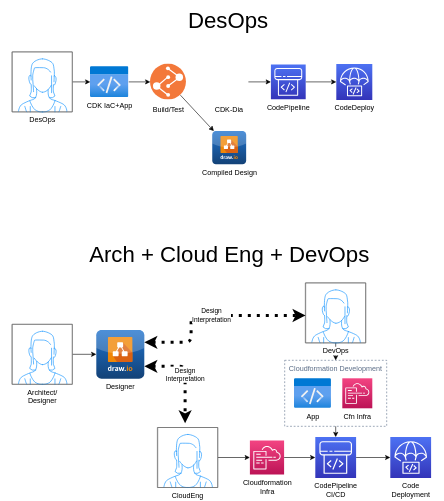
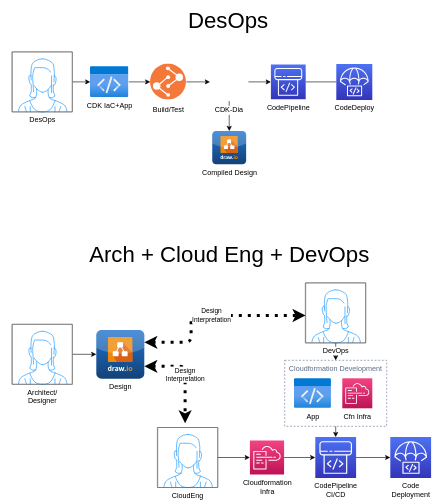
(330, 82) -> (332, 82)
(197, 113) -> (204, 82)
none -> (229, 125)
(121, 387) -> (121, 387)
